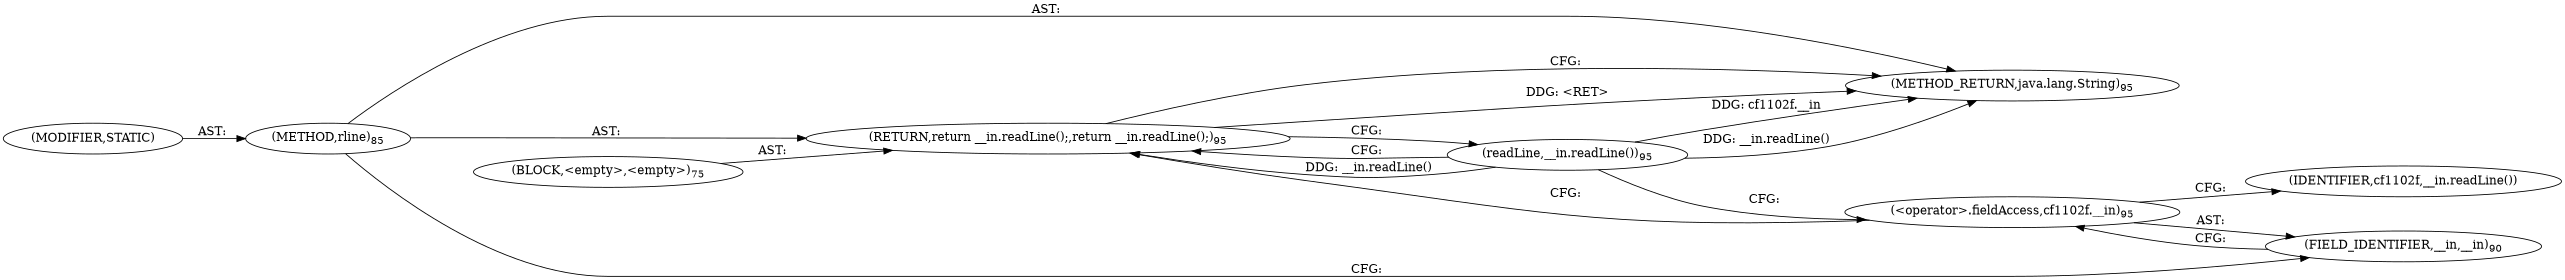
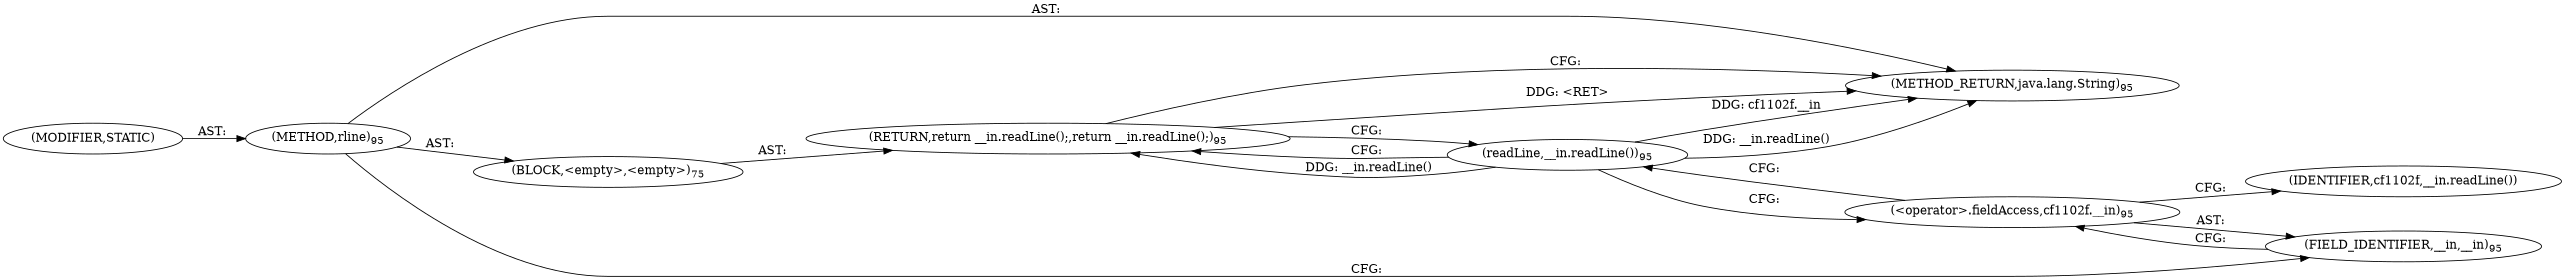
(378, 137) -> (378, 137)
(604, 138) -> (451, 154)
(1503, 208) -> (1779, 185)
(2496, 245) -> (2496, 245)
